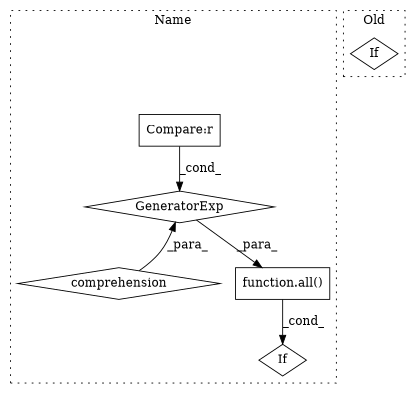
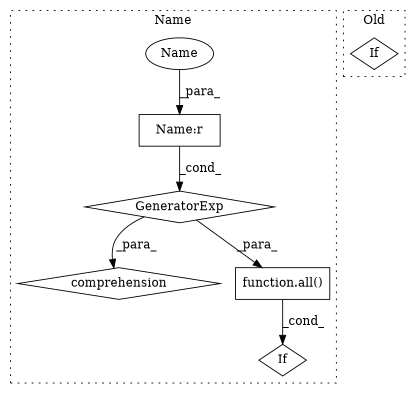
none -> (180, 54)
(180, 130) -> (180, 130)
(159, 253) -> (121, 233)
